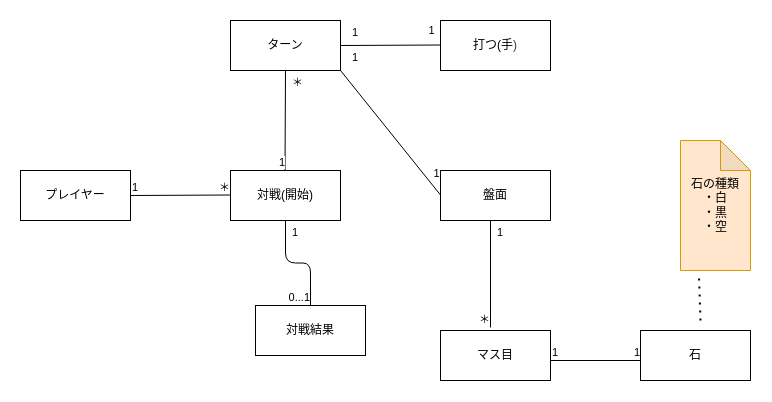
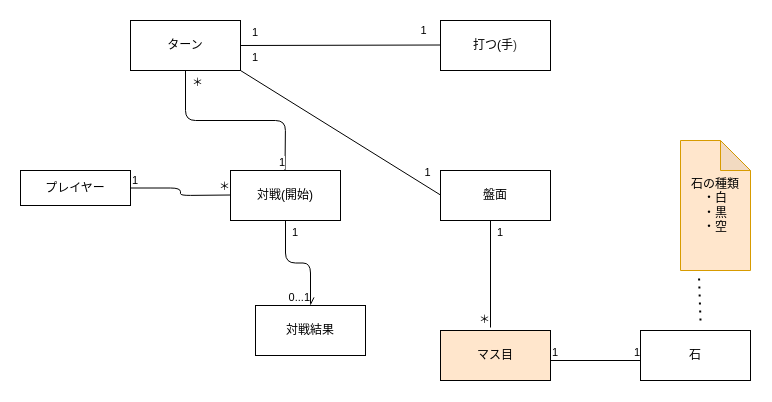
(286, 46) -> (186, 46)
(76, 196) -> (76, 188)
(311, 300) -> (311, 300)
(496, 356) -> (496, 356)
